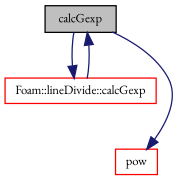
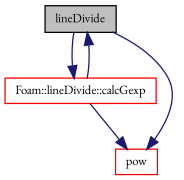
(81, 19) -> (81, 19)
none -> (105, 121)
